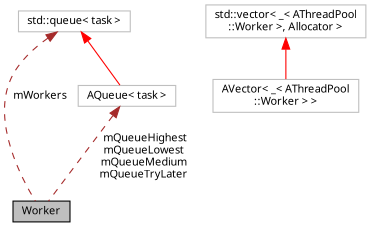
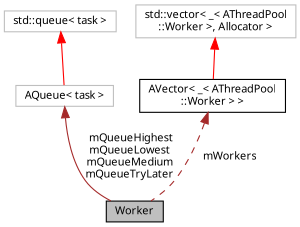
(286, 96) -> (213, 96)
(5, 115) -> (184, 167)
(81, 158) -> (77, 166)
